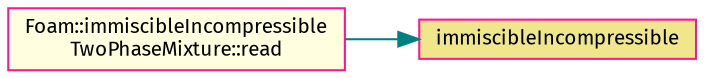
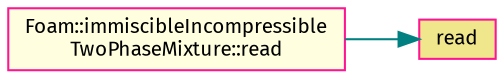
(558, 39) -> (457, 39)
